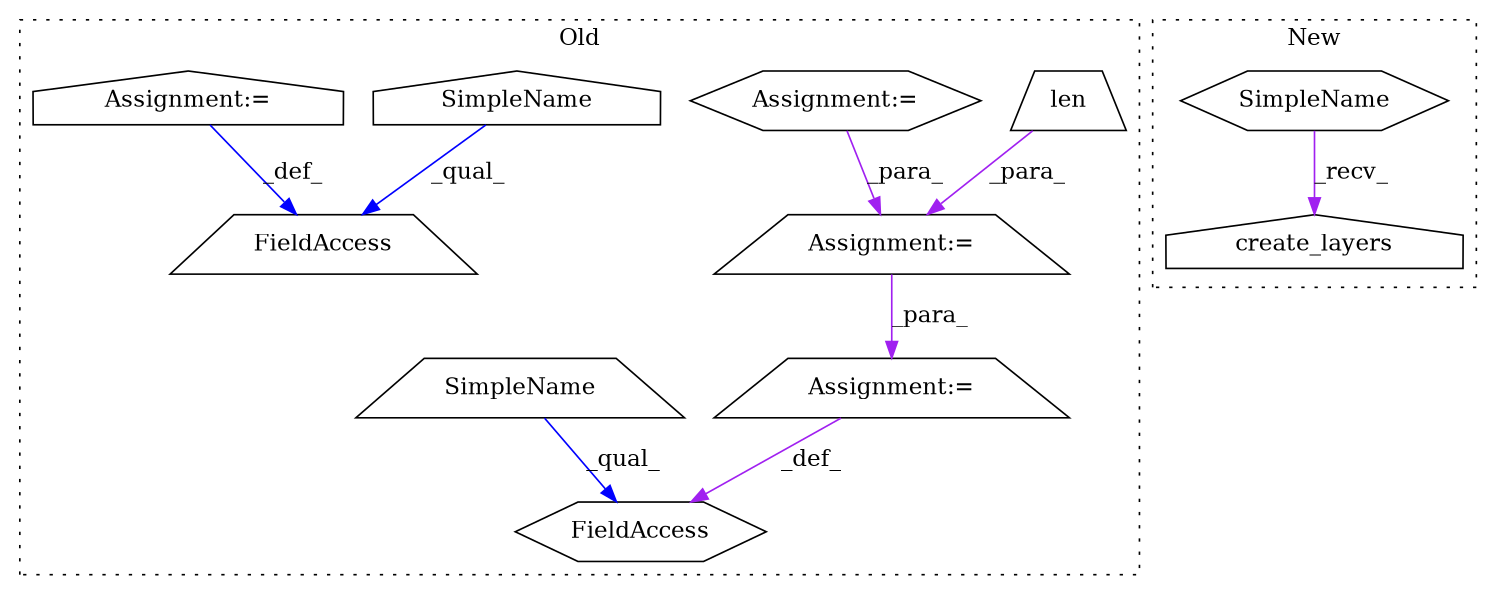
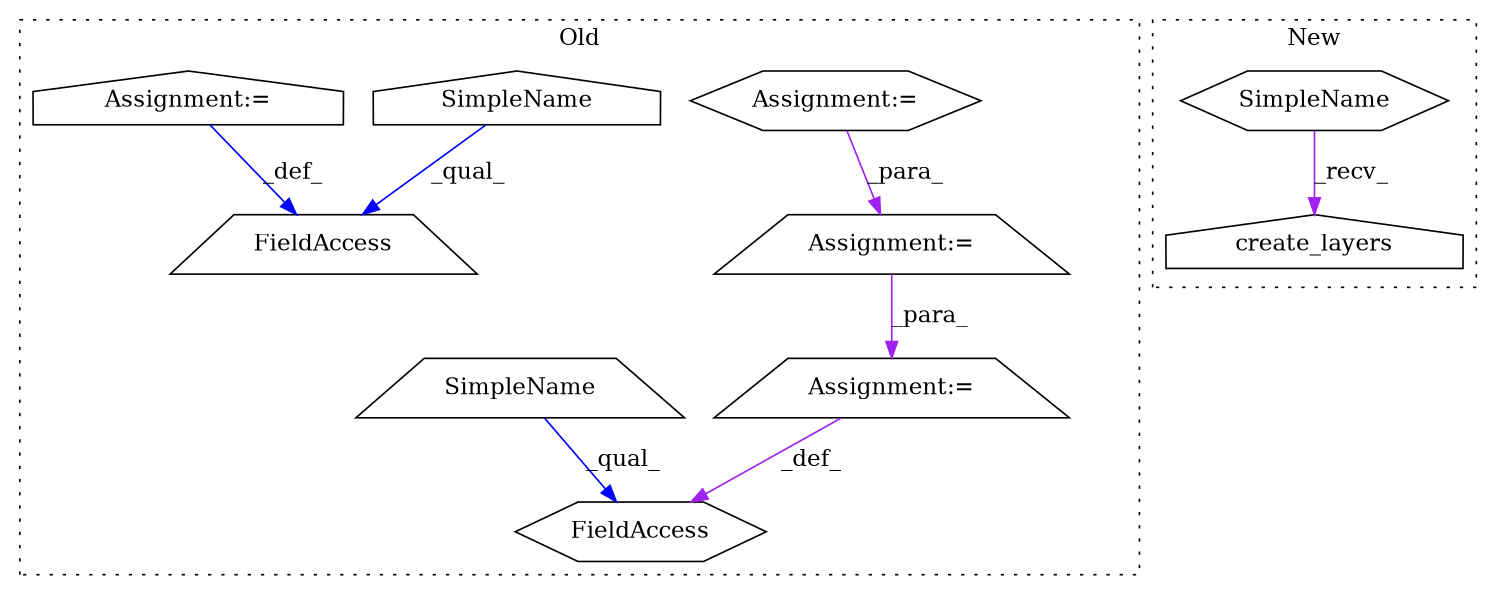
(1068, 101) -> none
